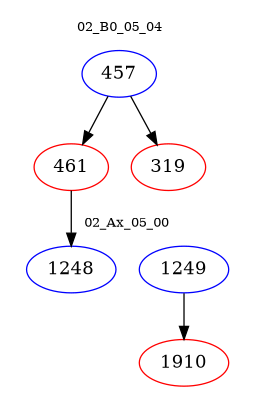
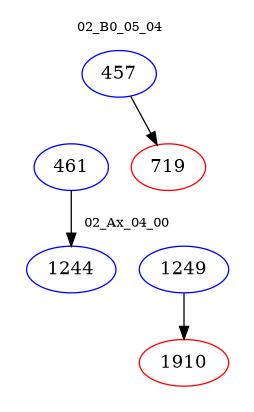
(98, 114) -> none
(71, 167) -> (71, 167)
(168, 167) -> (168, 167)
(127, 224) -> (127, 224)
(71, 270) -> (71, 270)
